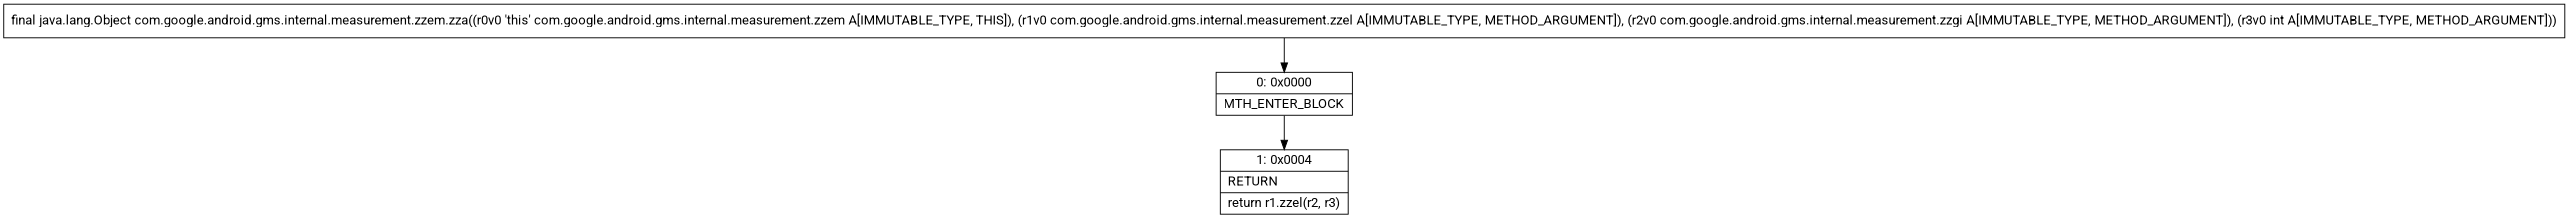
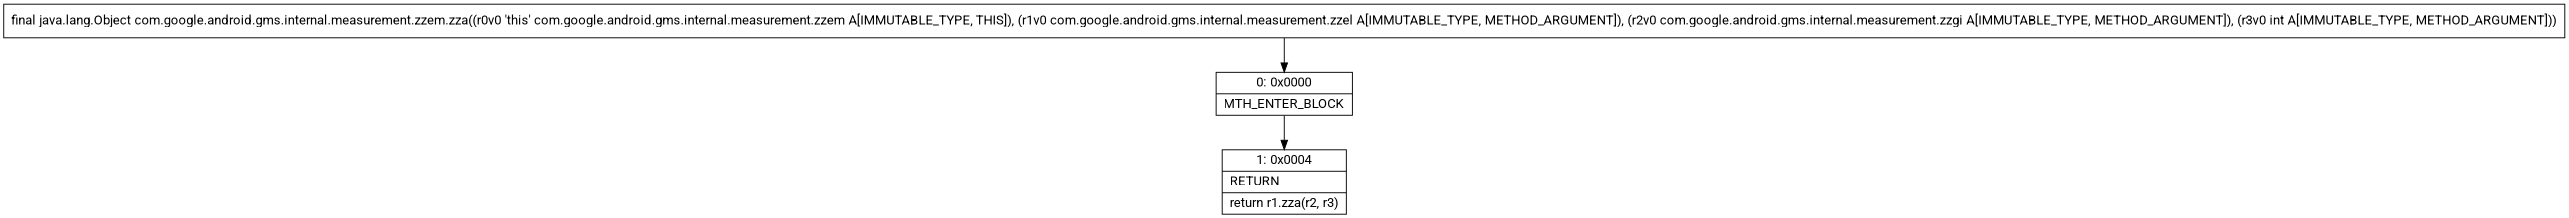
(1284, 203) -> (1284, 203)
